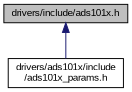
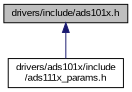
(66, 73) -> (66, 73)
